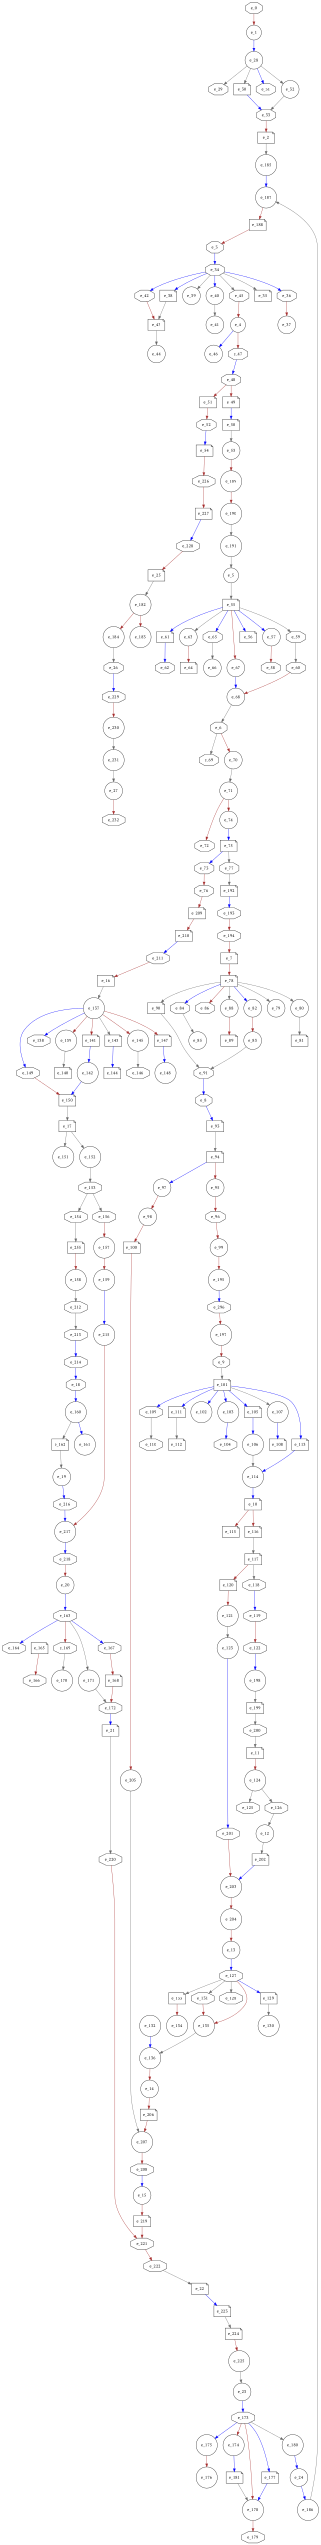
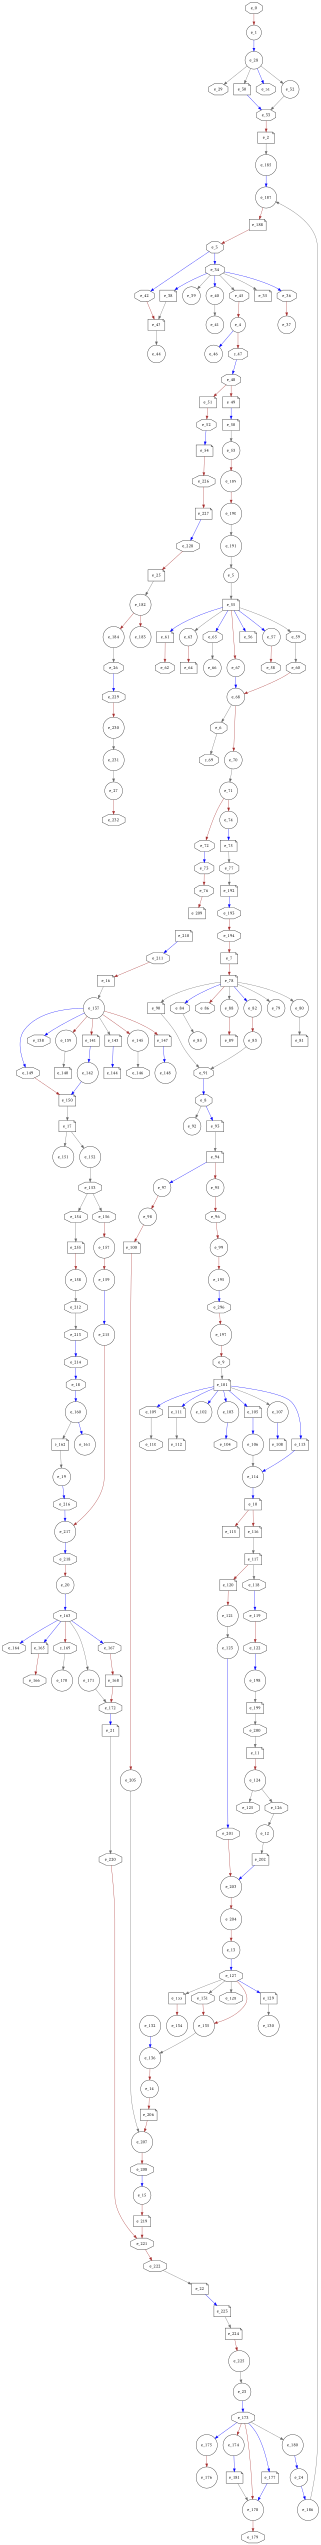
(178, 279) -> (181, 270)
(165, 651) -> (165, 651)
(225, 741) -> (235, 727)
(217, 856) -> (204, 855)
(191, 923) -> none
none -> (192, 1126)
none -> (53, 1631)
